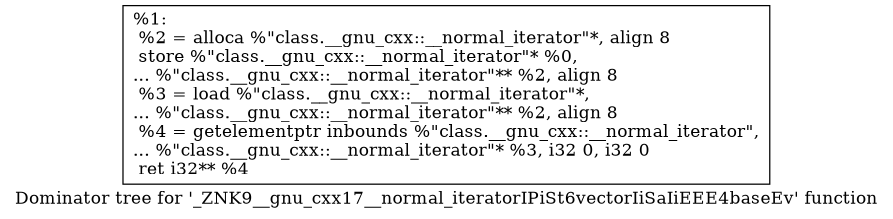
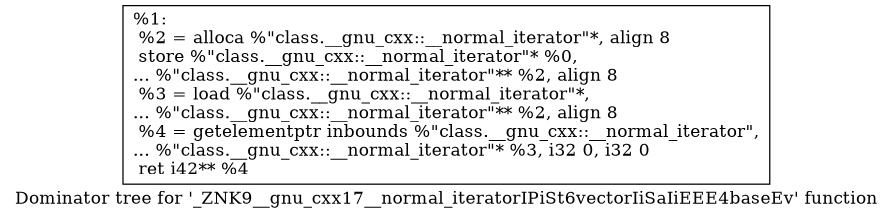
(192, 169) -> (192, 169)
